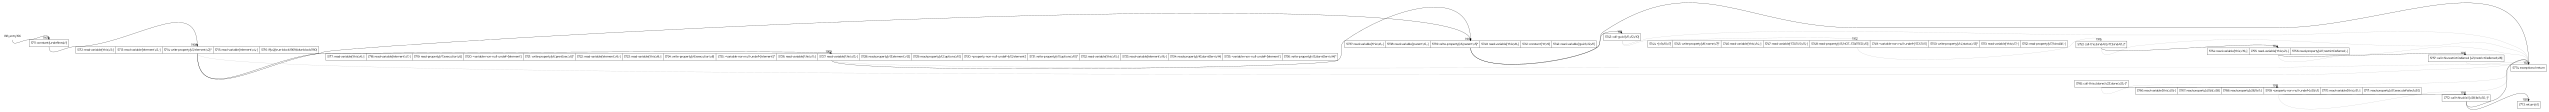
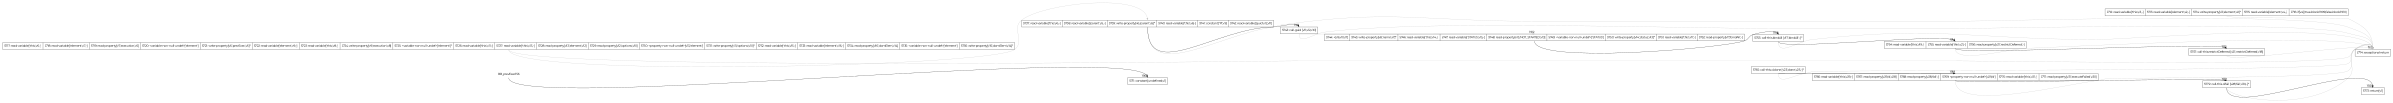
(825, 23) -> none
(2004, 28) -> (1754, 21)
(128, 35) -> none
(12, 36) -> (509, 74)
(504, 52) -> none
(1979, 58) -> (1656, 51)
(1222, 66) -> (844, 65)
(2505, 90) -> (2314, 96)
